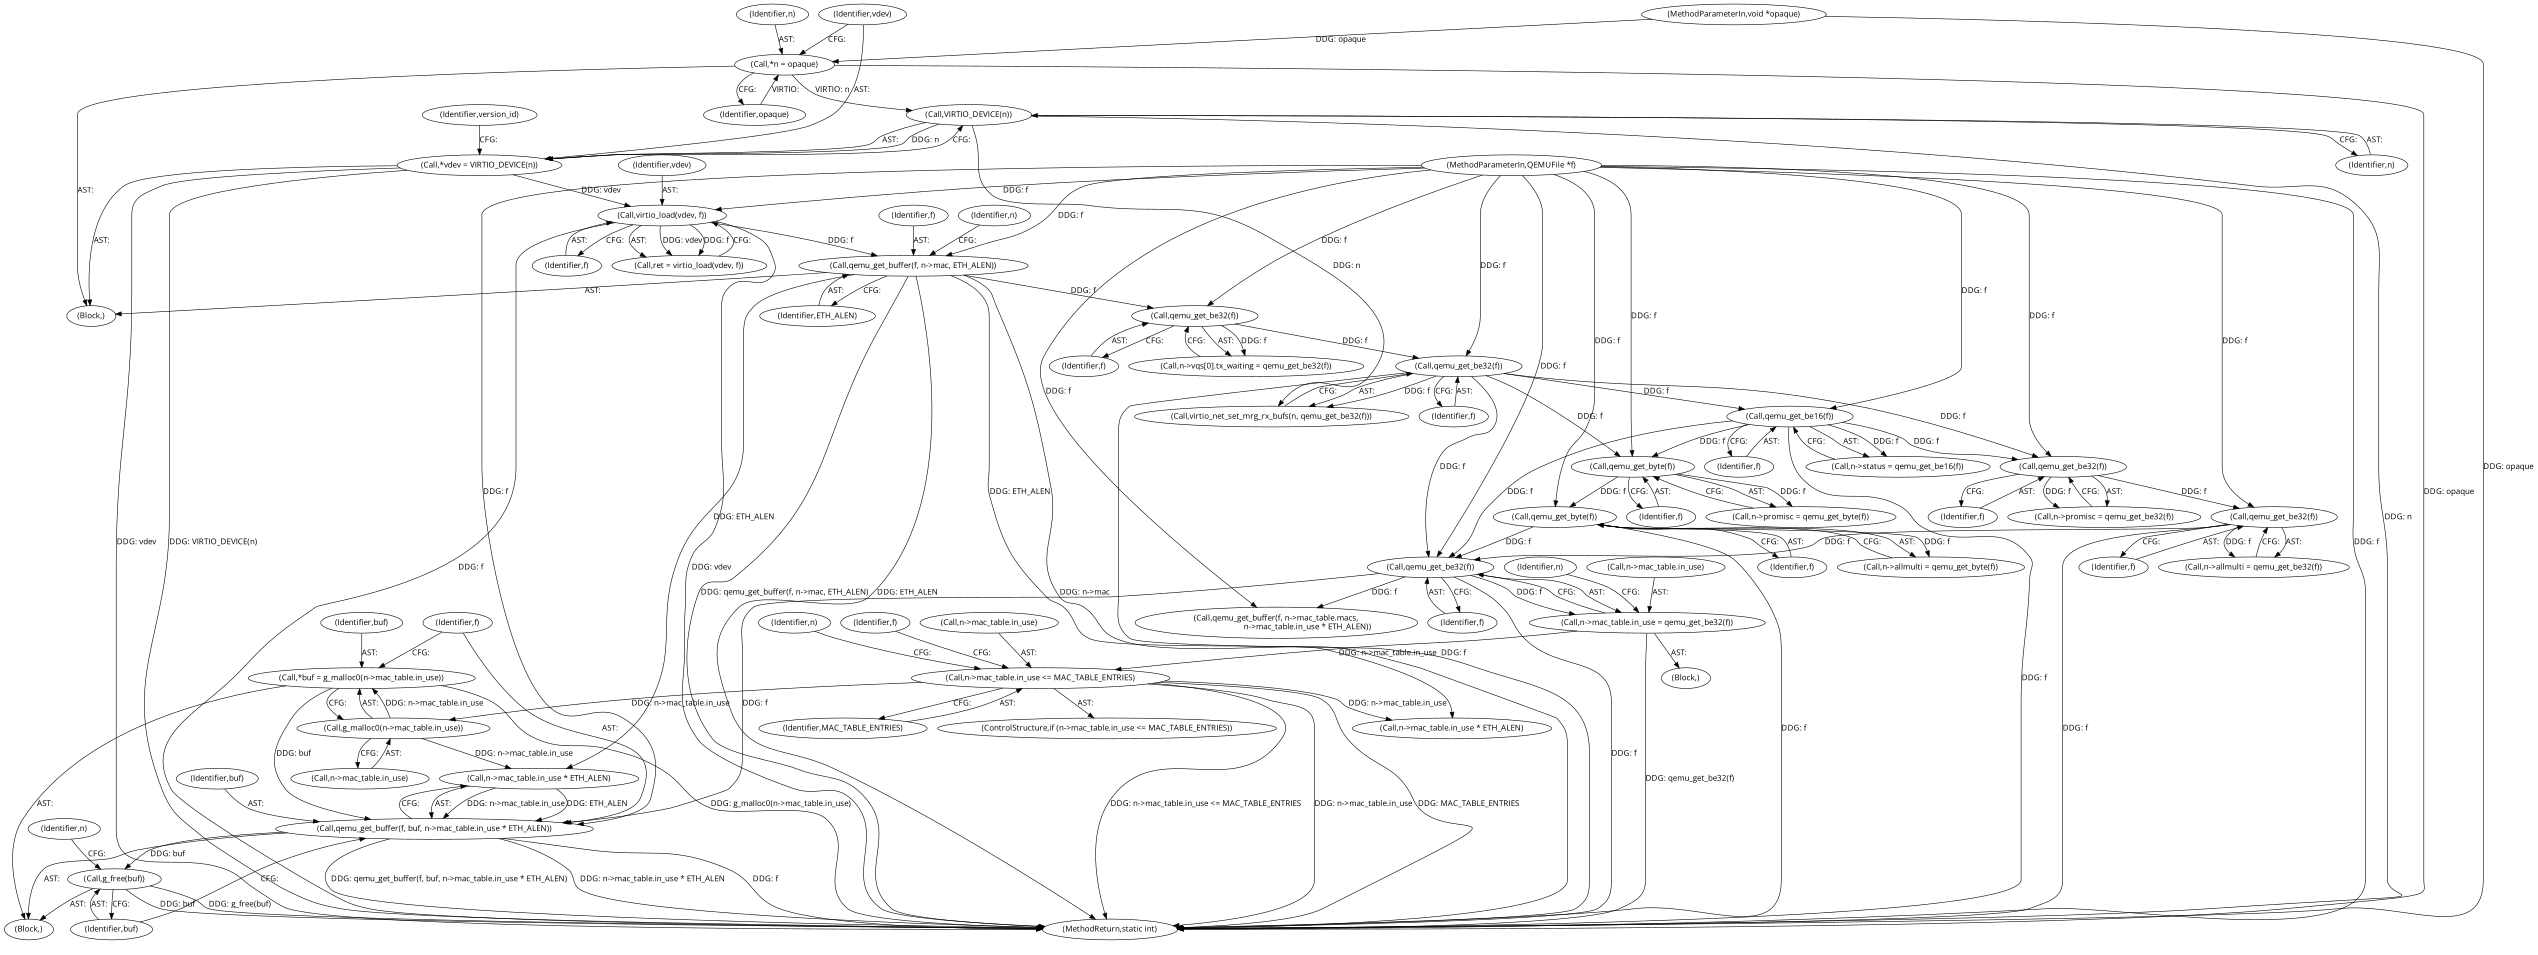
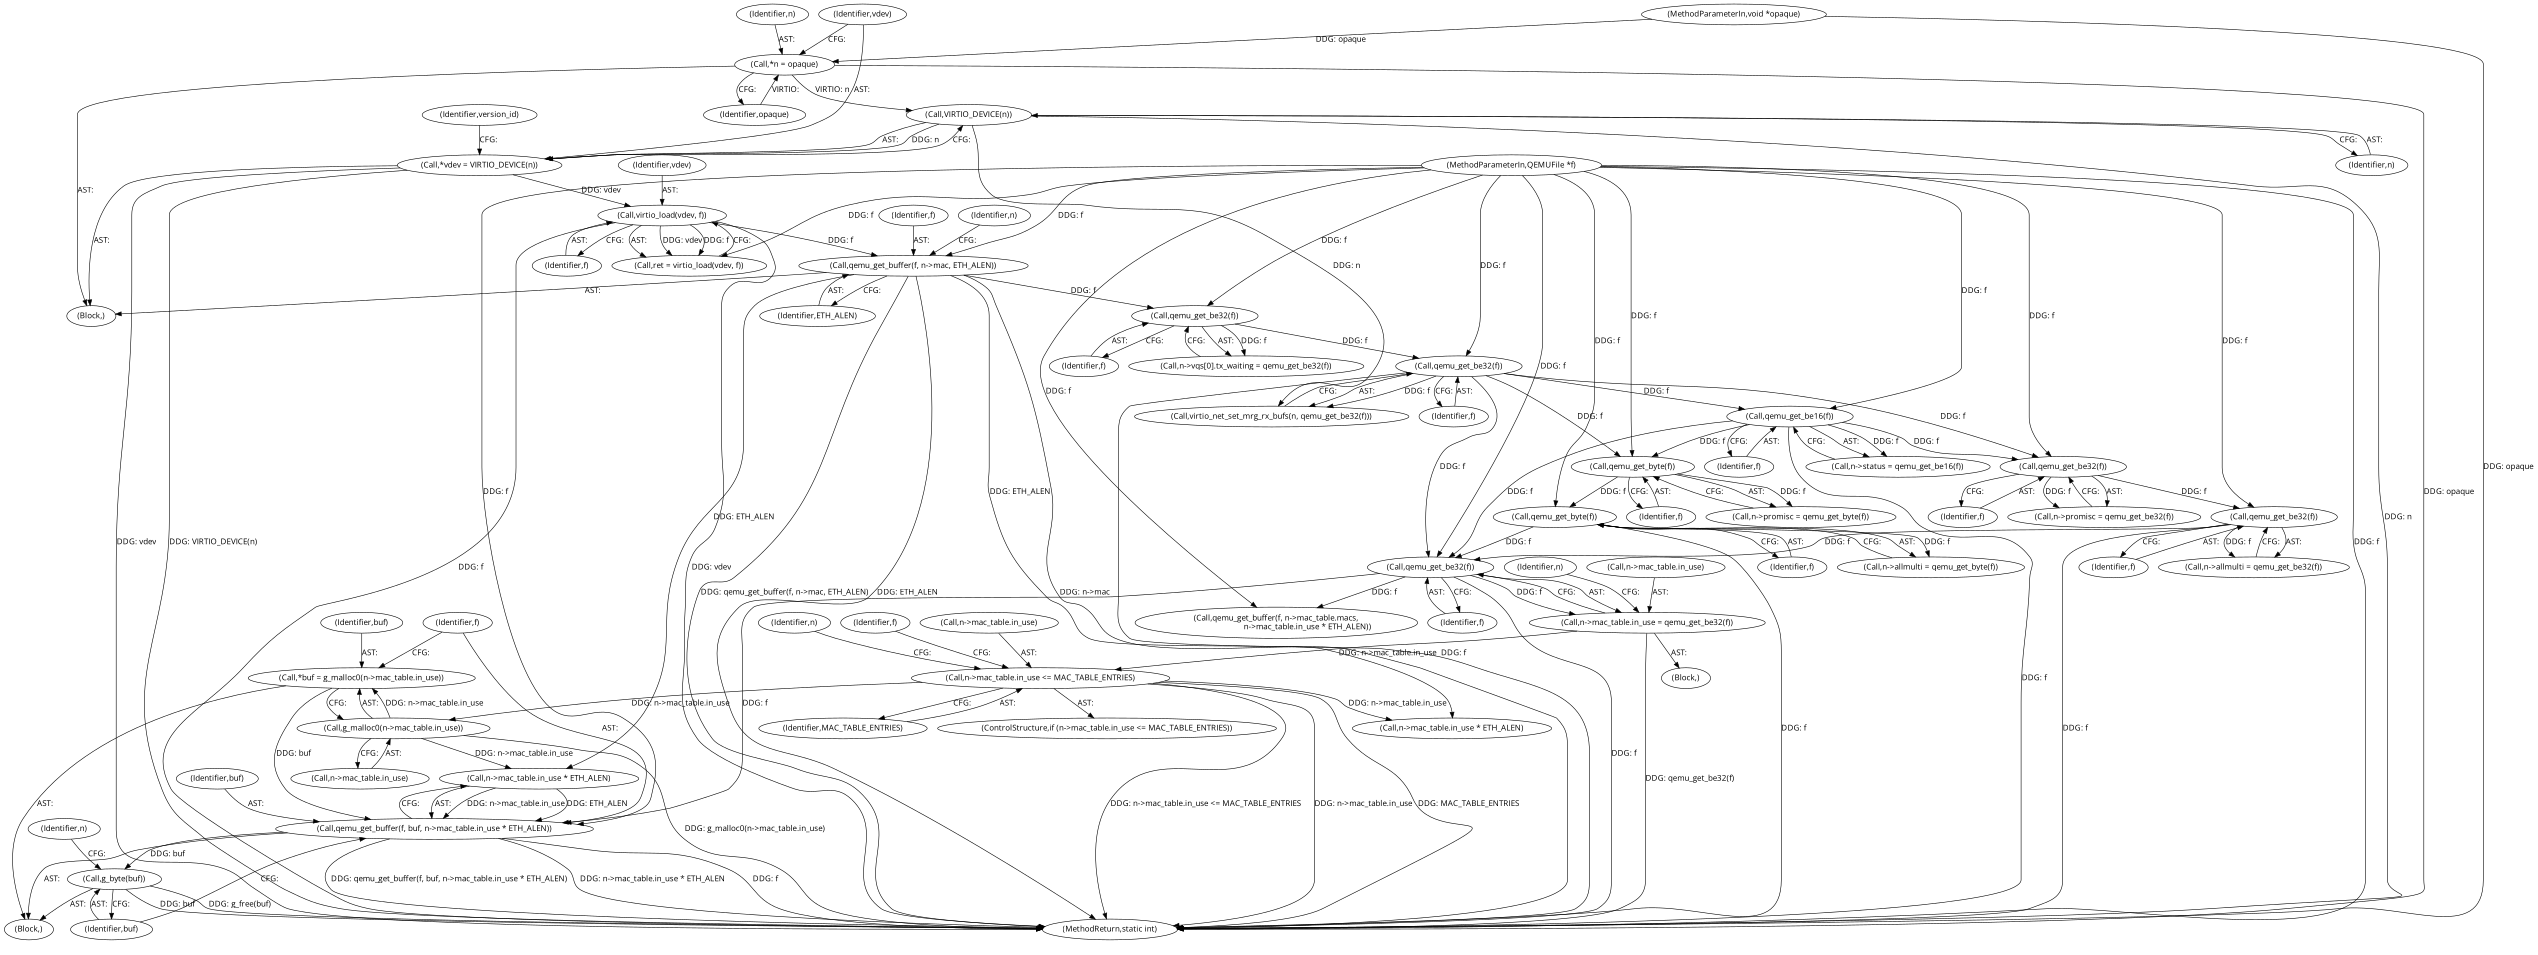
(1073, 182) -> (1070, 186)
(761, 811) -> (734, 857)
(114, 879) -> (114, 879)
